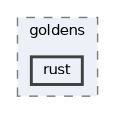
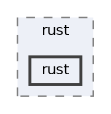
(58, 31) -> (55, 31)
